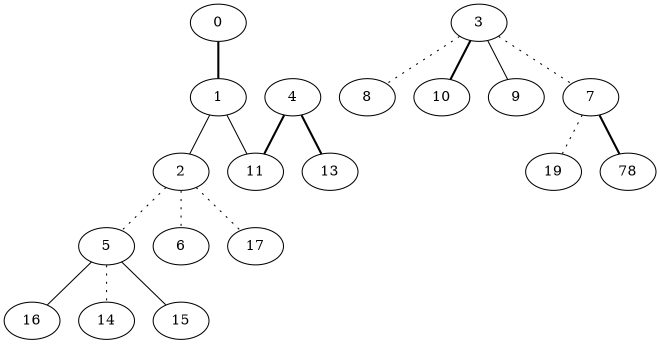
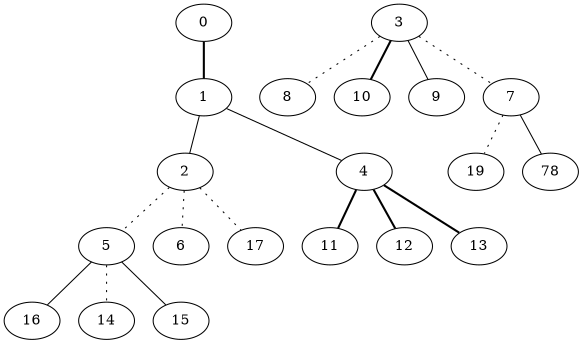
(237, 135) -> (284, 135)
(609, 135) -> (531, 135)
none -> (405, 246)
